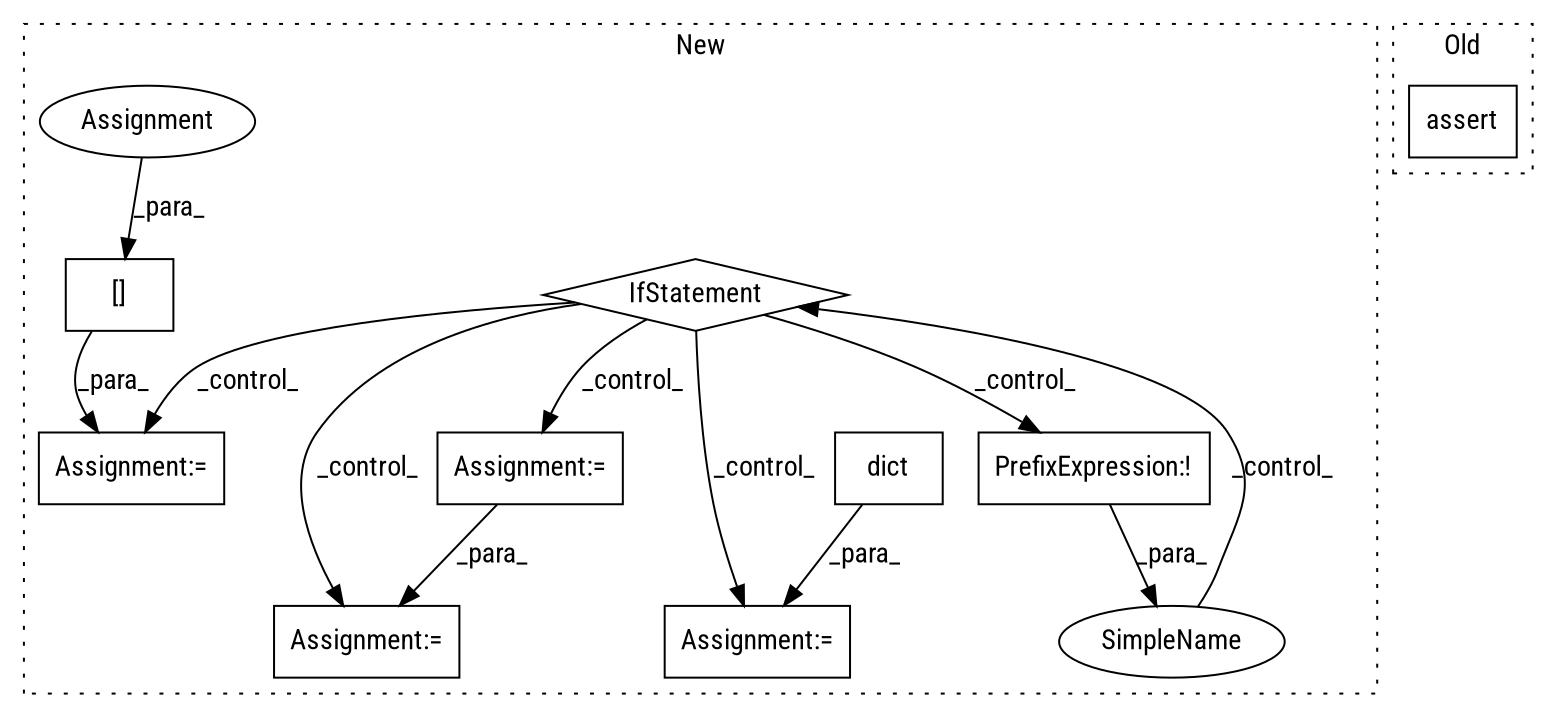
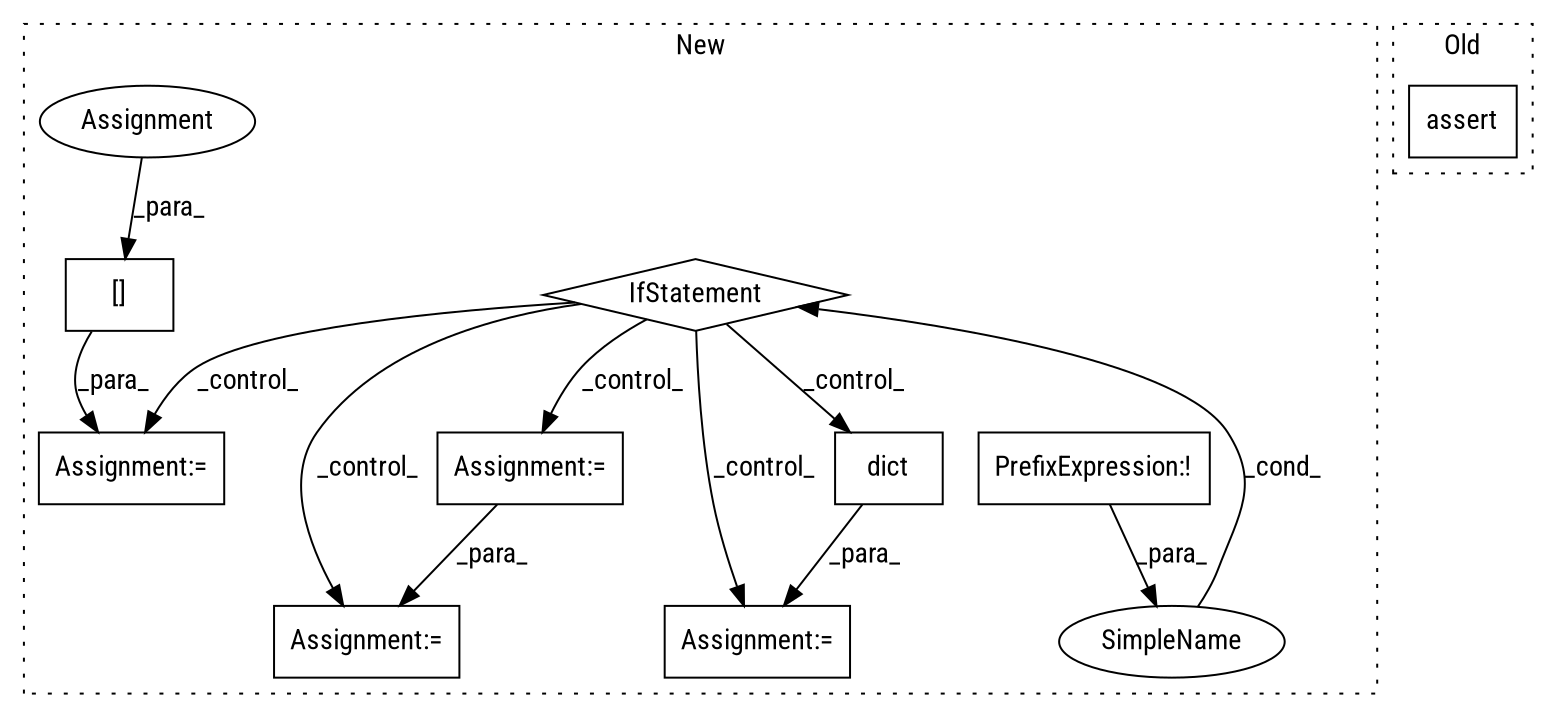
(897, 359) -> (781, 371)
(1284, 468) -> (1284, 468)
